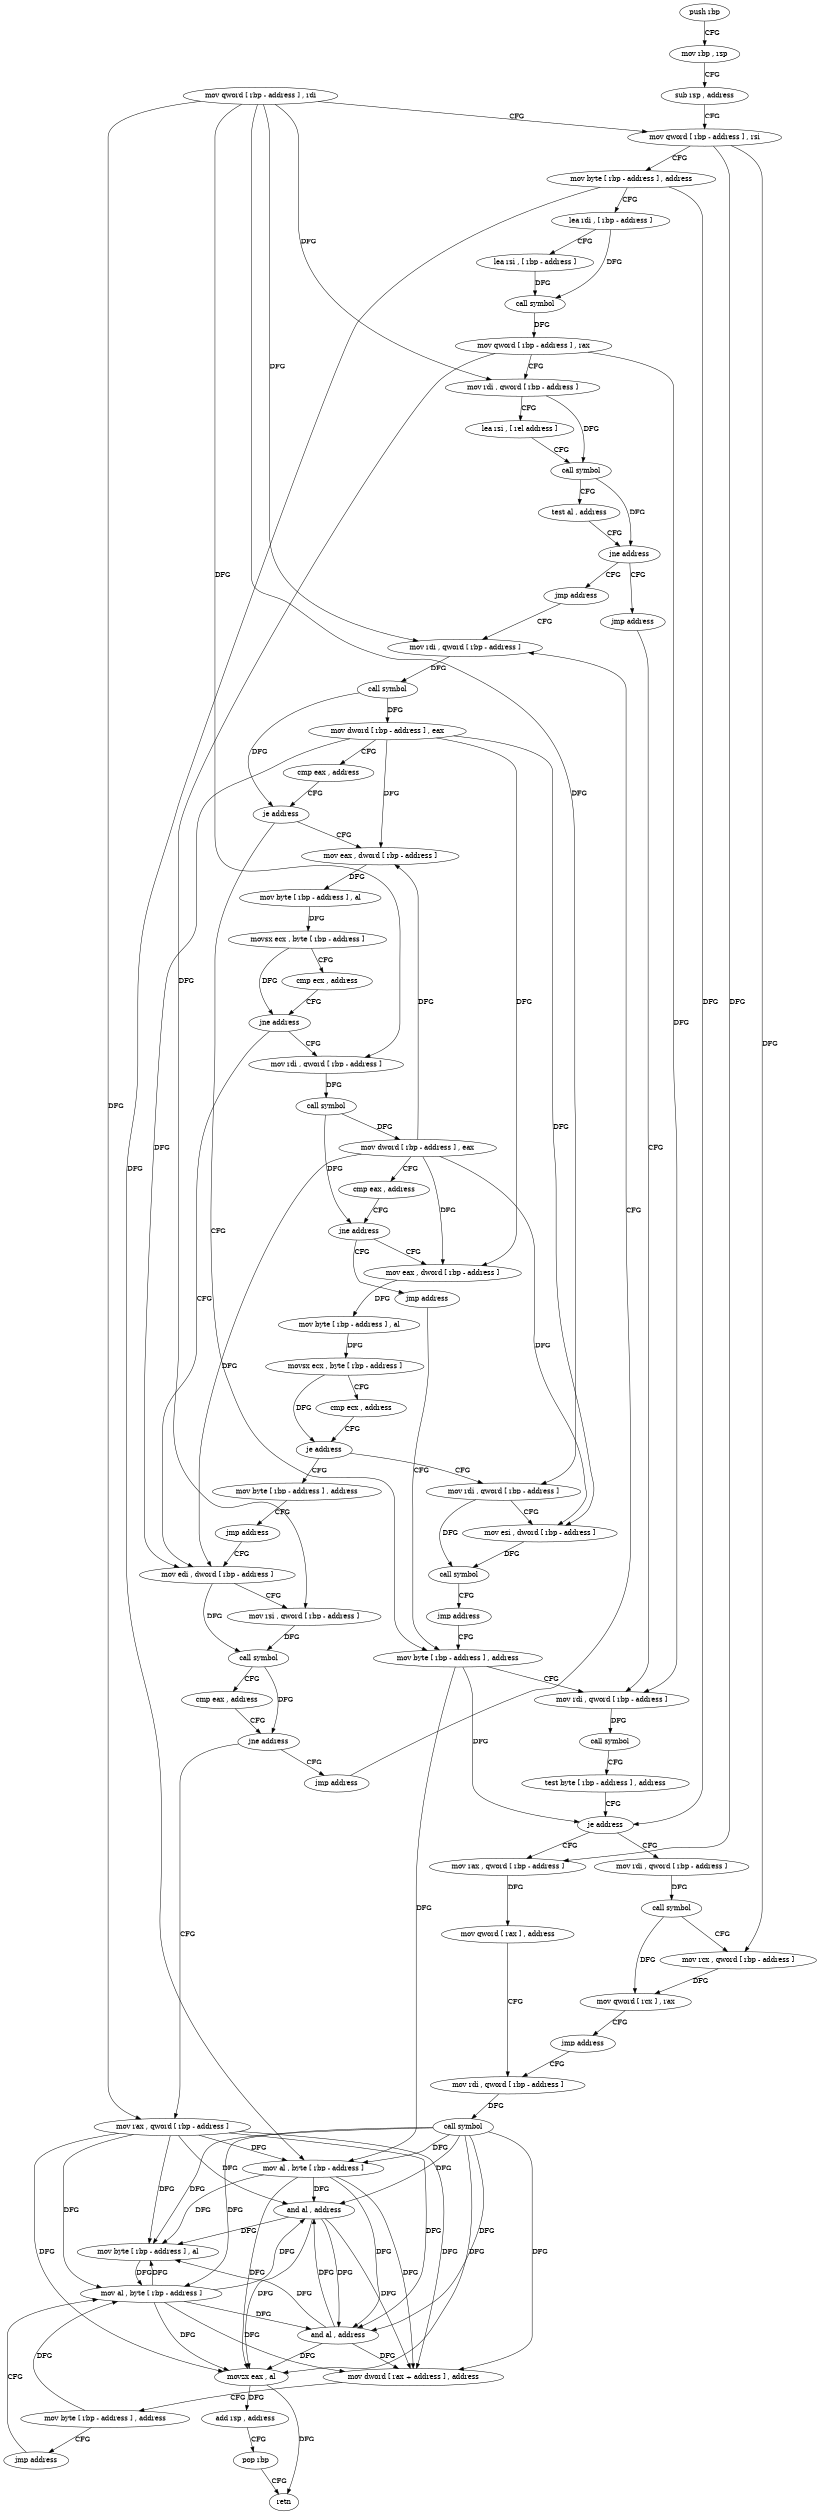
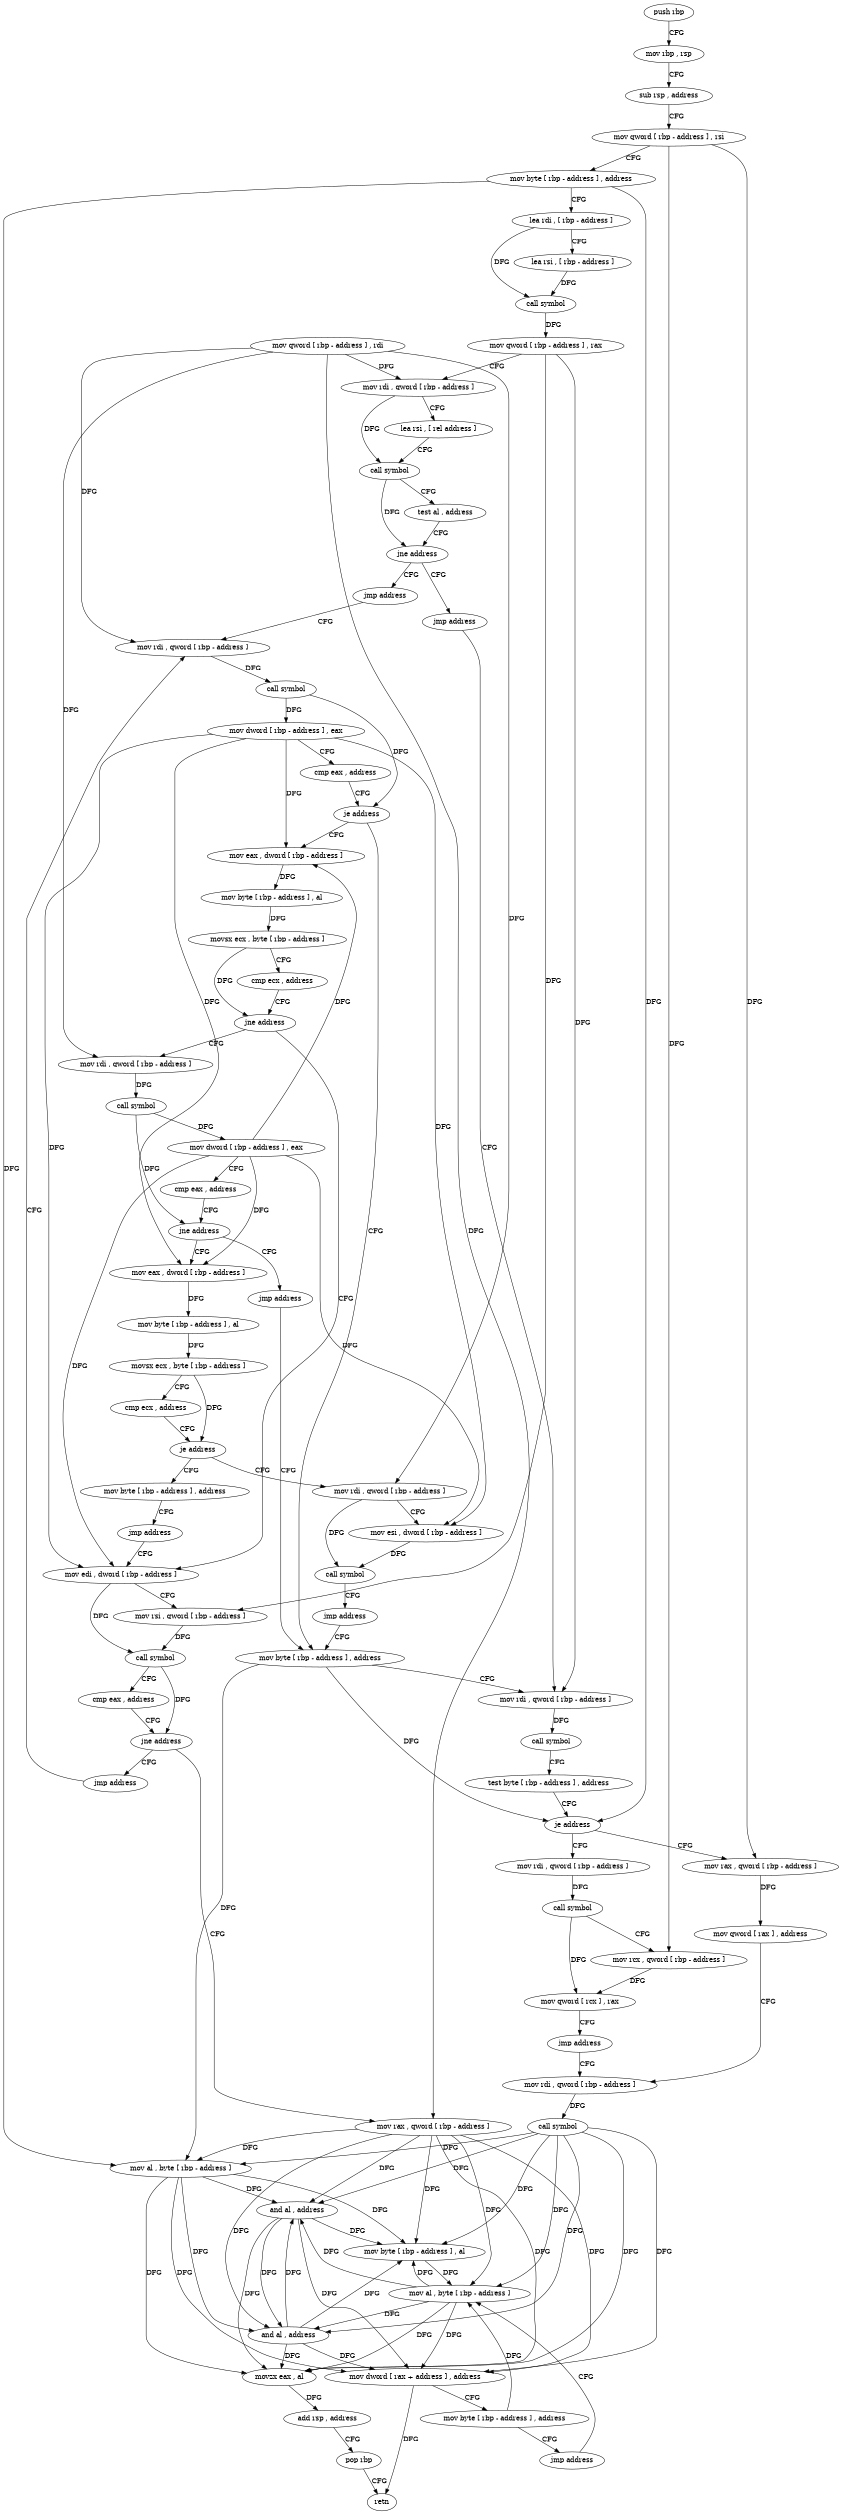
(480, 116) -> none
(299, 2432) -> (402, 2438)
